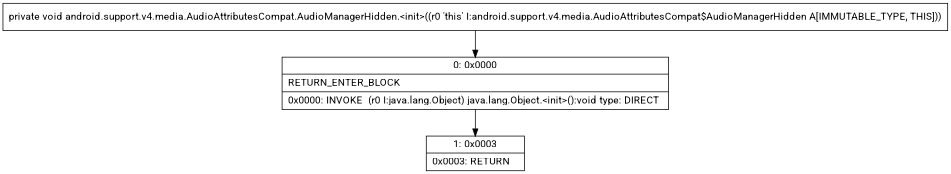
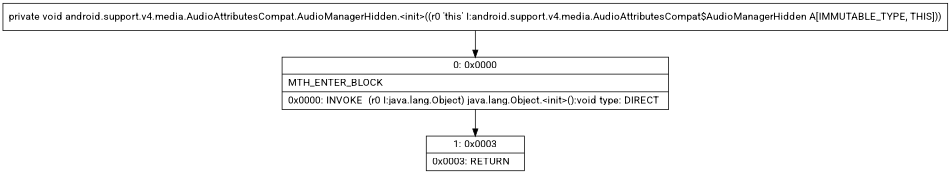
(344, 83) -> (336, 83)
